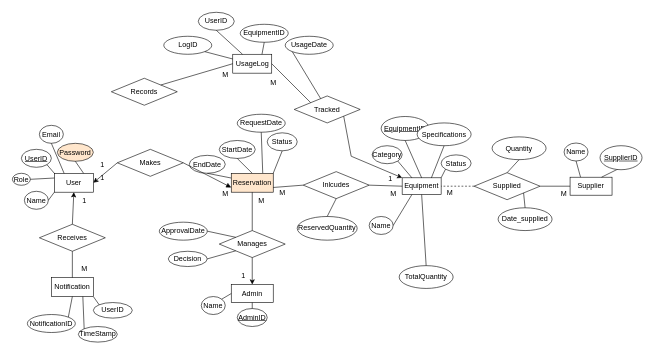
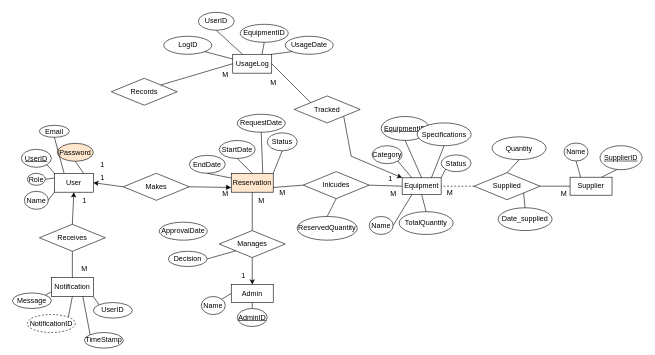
(307, 75) -> (282, 53)
(51, 134) -> (54, 131)
(150, 163) -> (156, 187)
(21, 179) -> (36, 179)
(221, 234) -> none
(426, 277) -> (426, 223)
none -> (48, 294)
none -> (32, 301)
(51, 324) -> (51, 324)
(98, 335) -> (104, 341)
